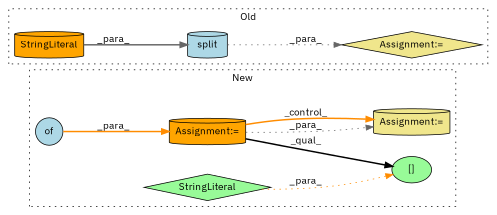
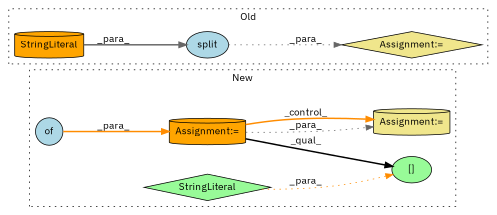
(207, 45) -> (207, 45)
